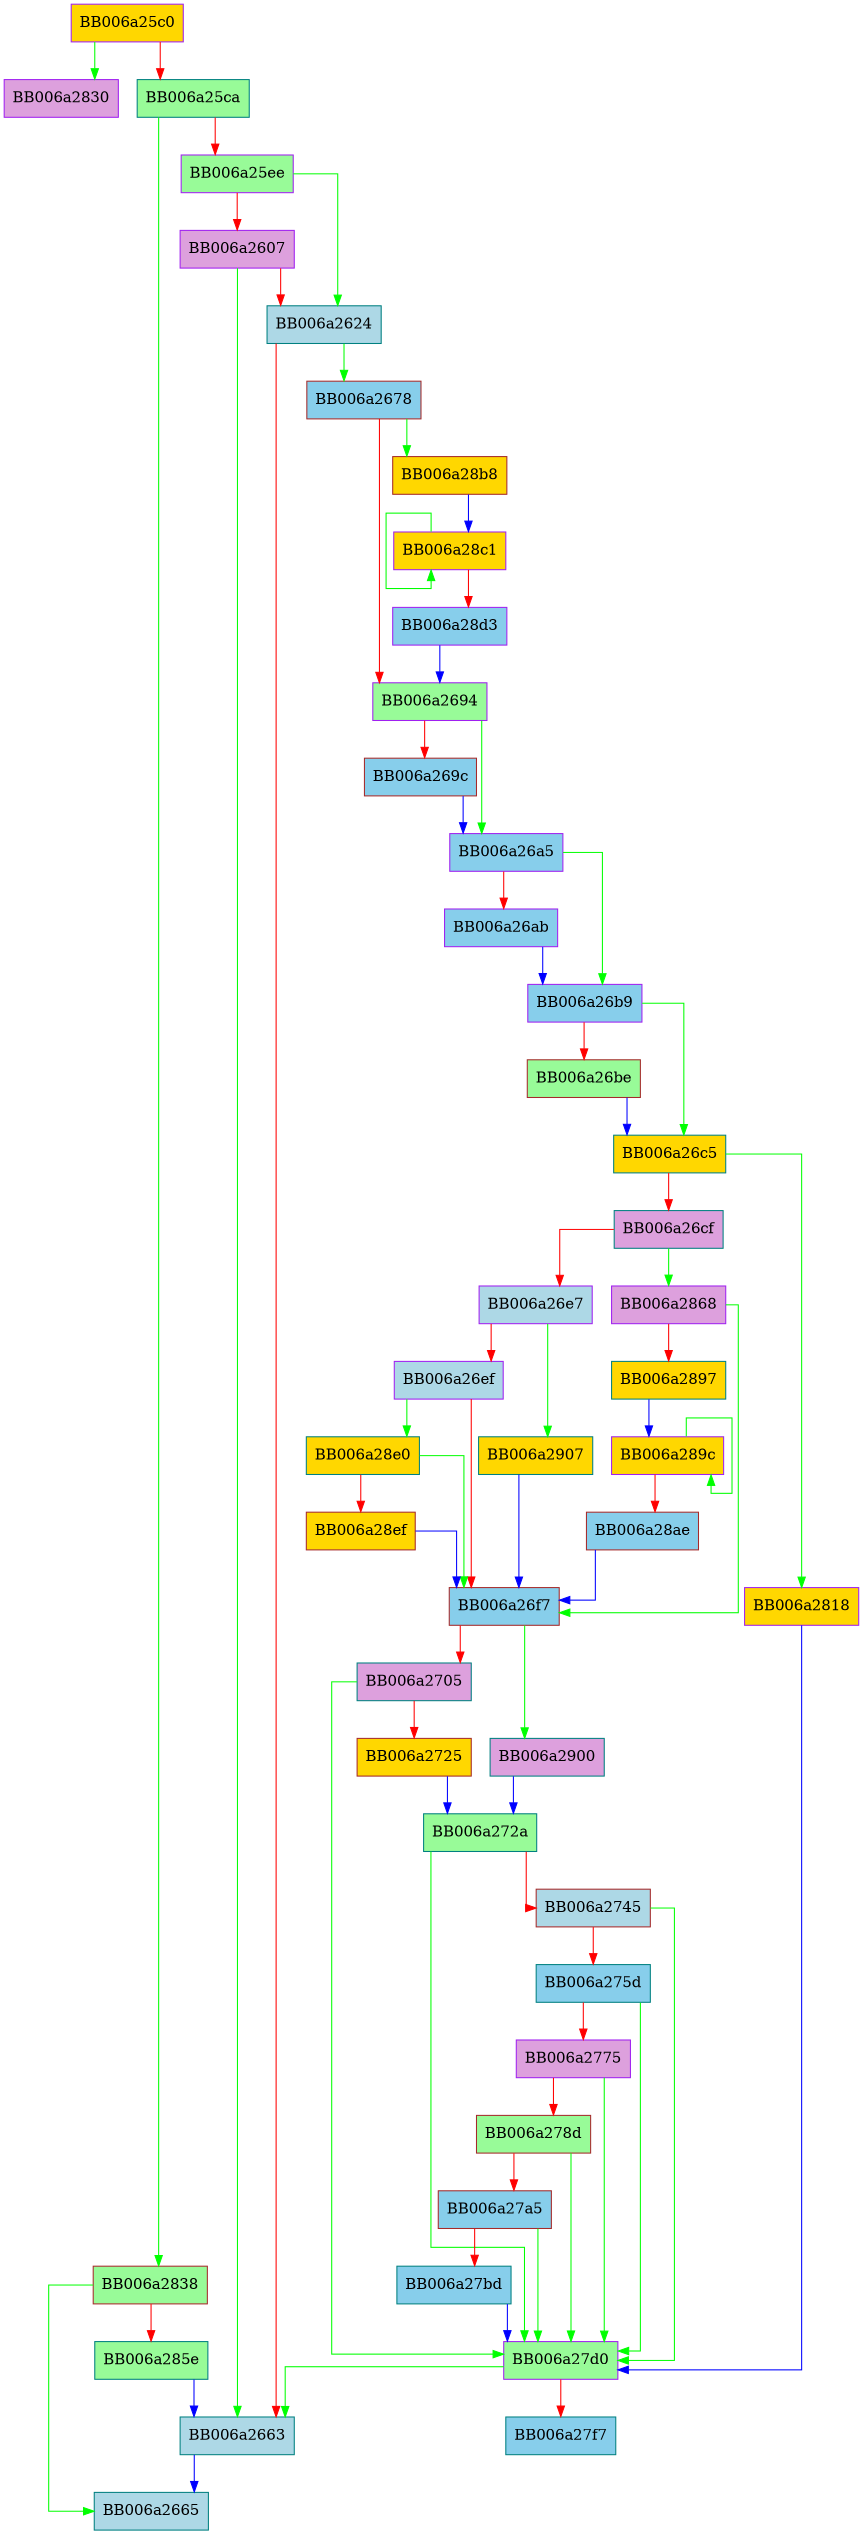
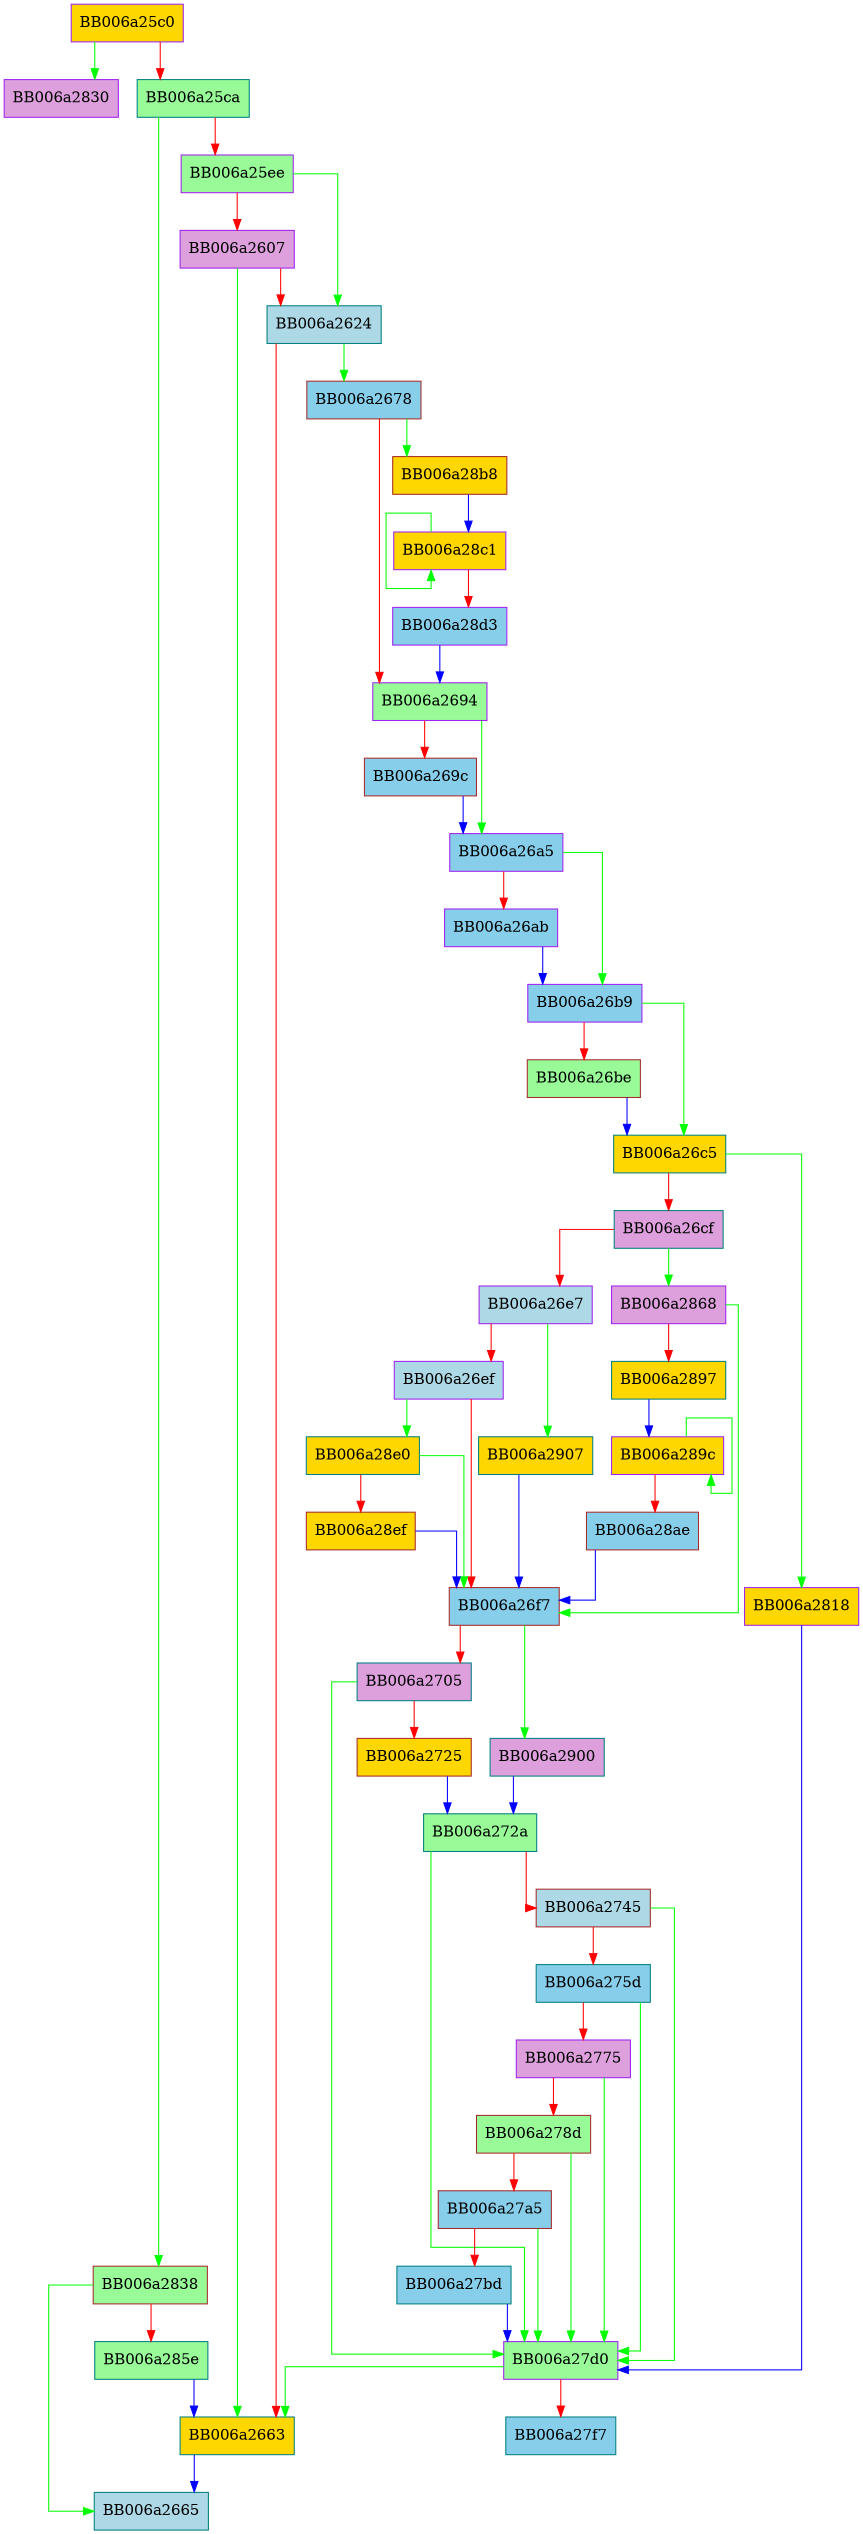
(237, 2436) -> (237, 2436)
